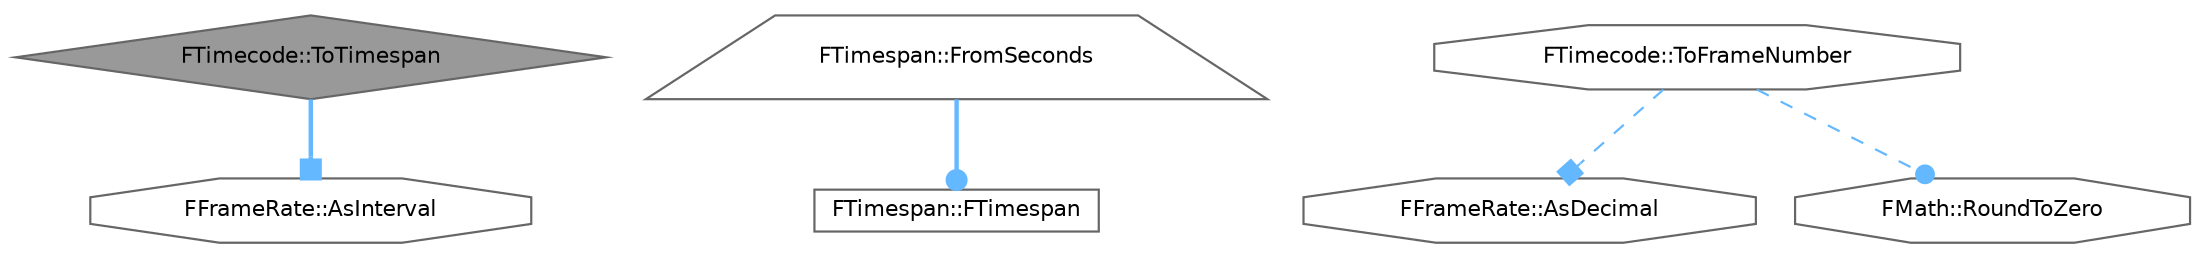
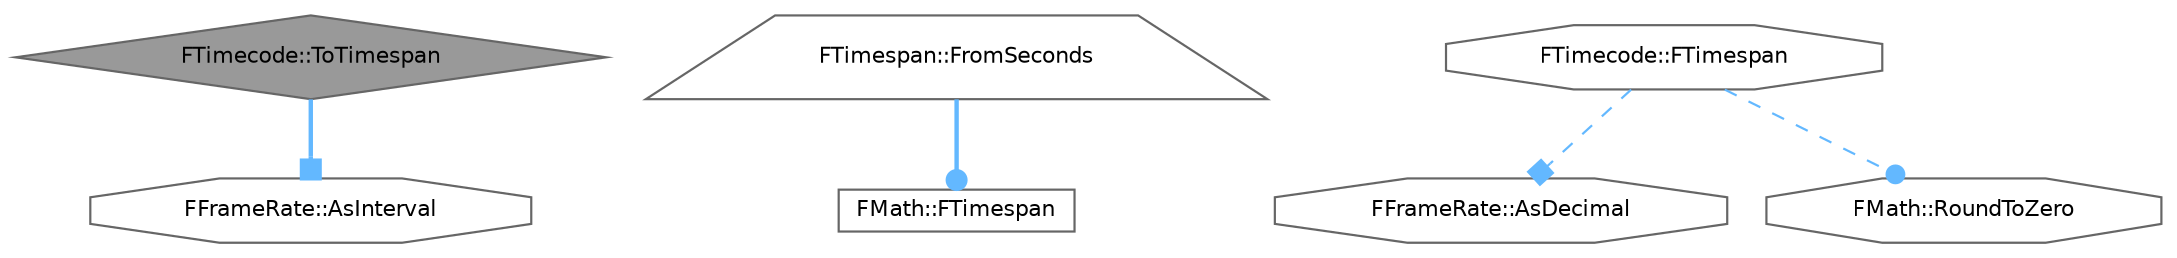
(1697, 57) -> (1664, 57)
(957, 211) -> (957, 211)
